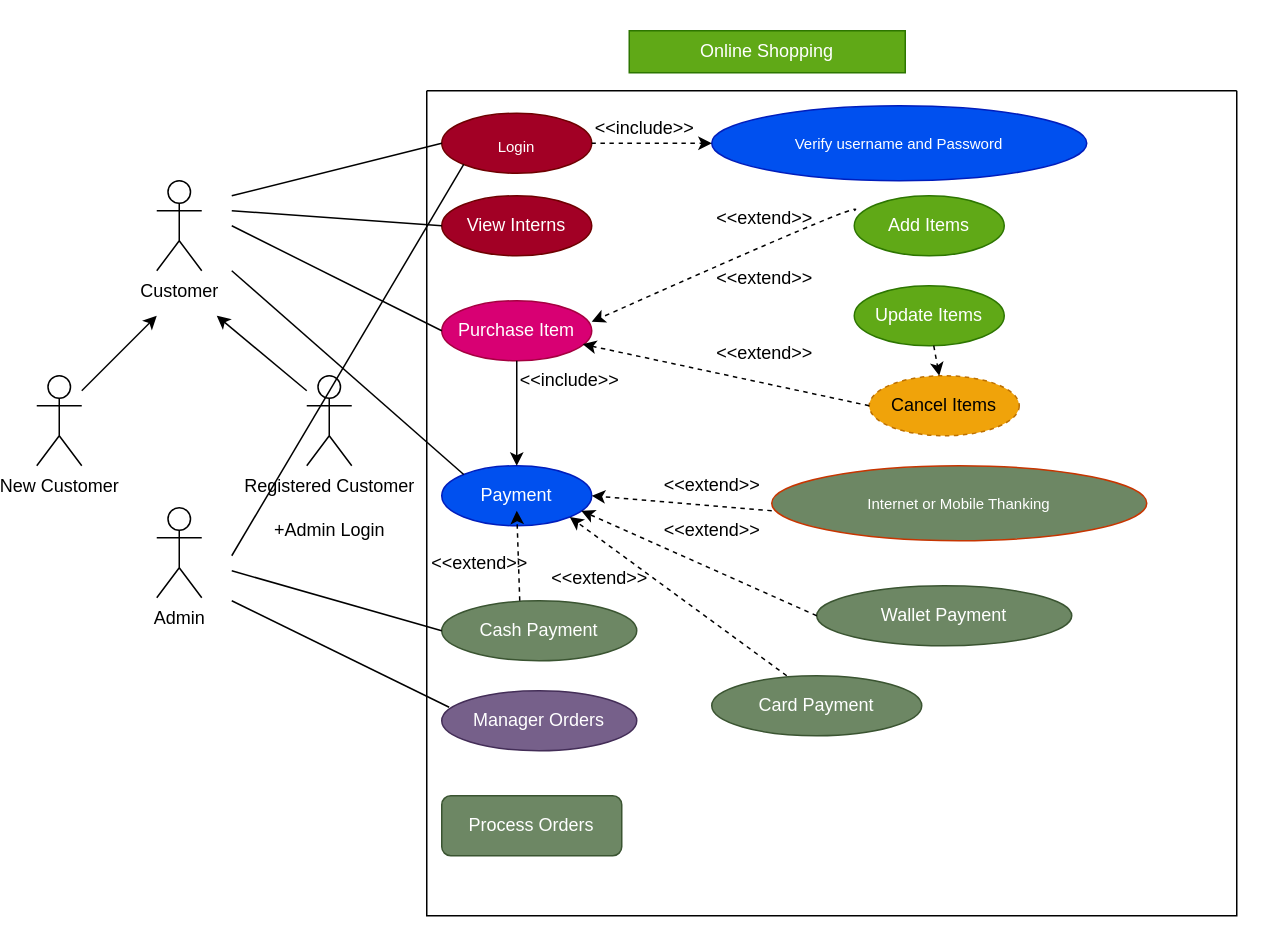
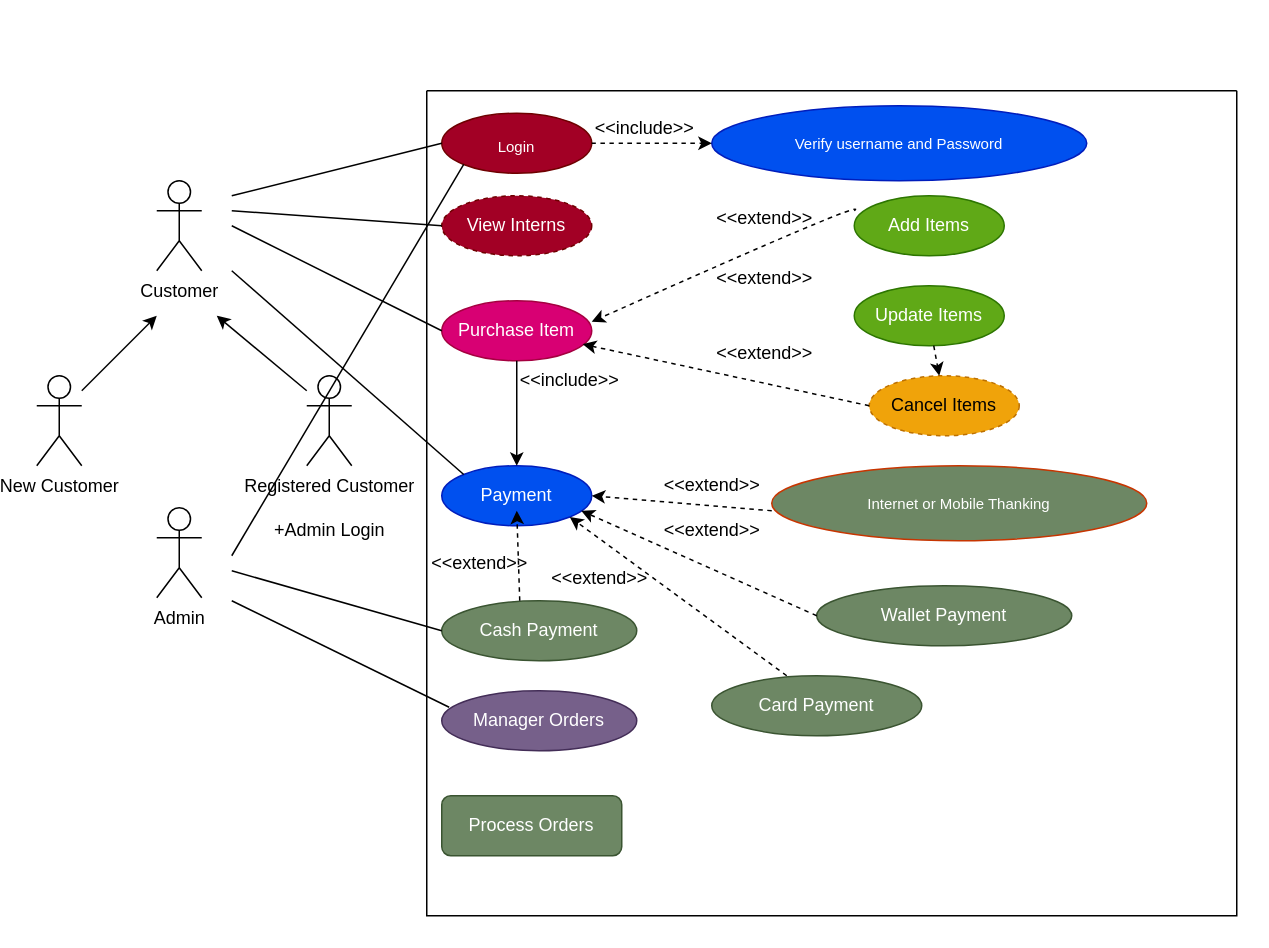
(767, 52) -> none
(517, 226) -> (517, 226)
